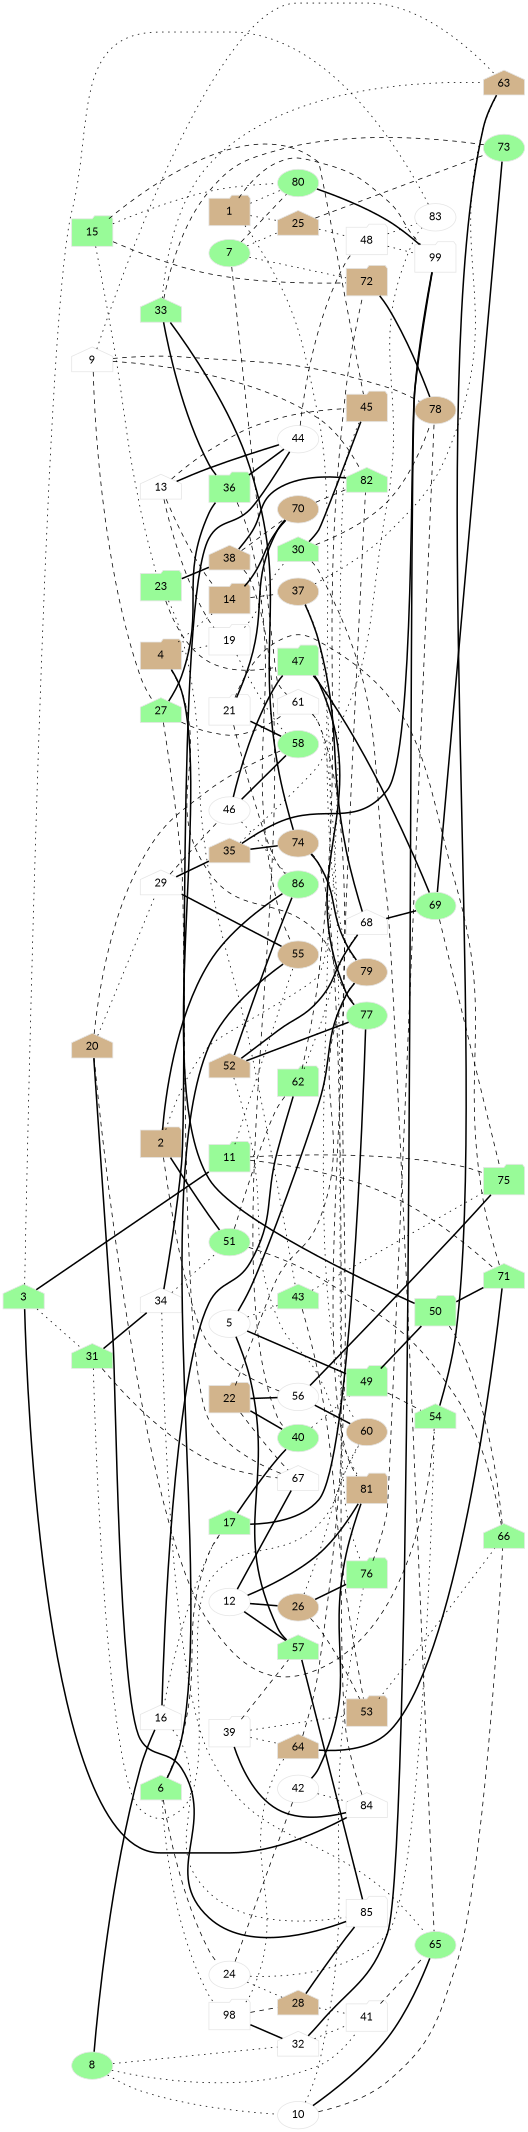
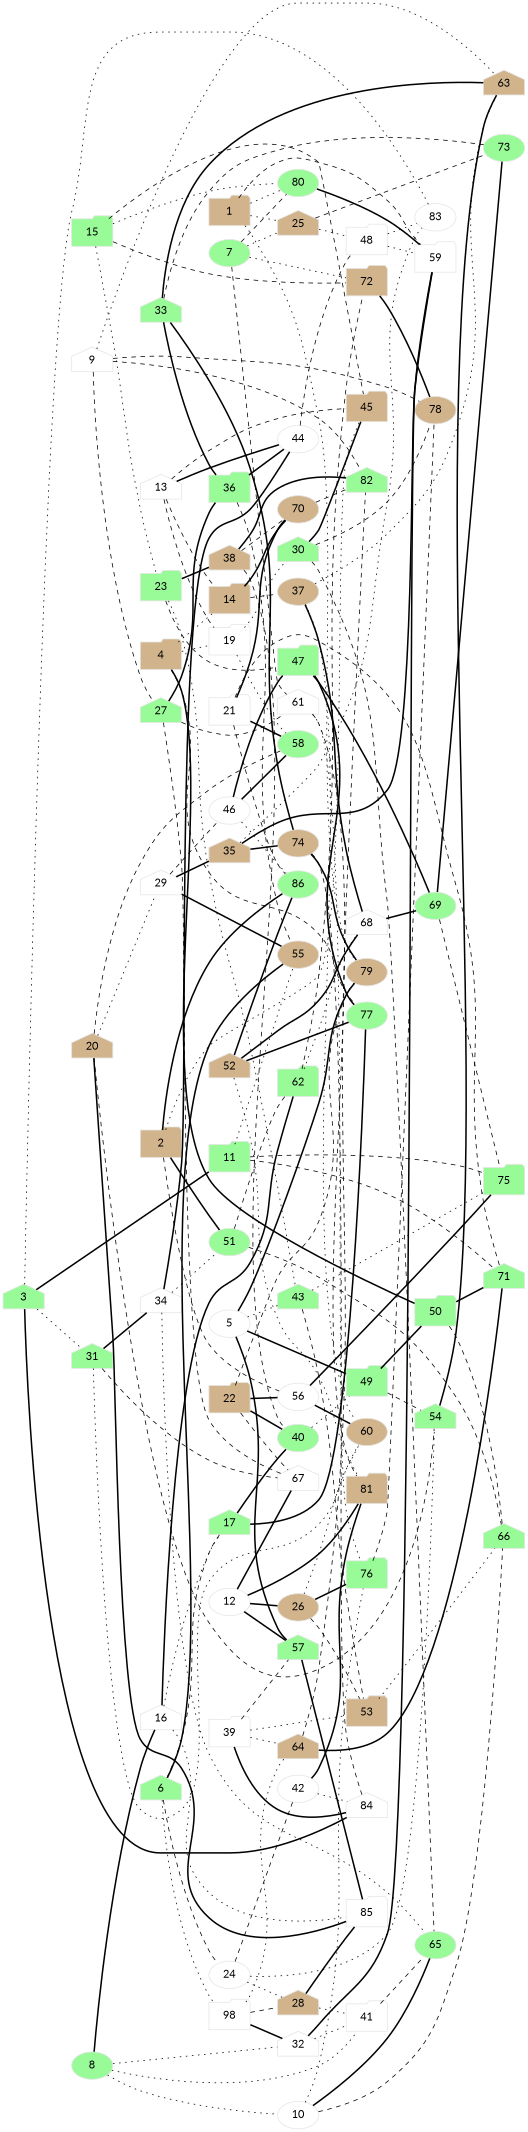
(270, 121) -> (270, 121)
(435, 258) -> (435, 258)
